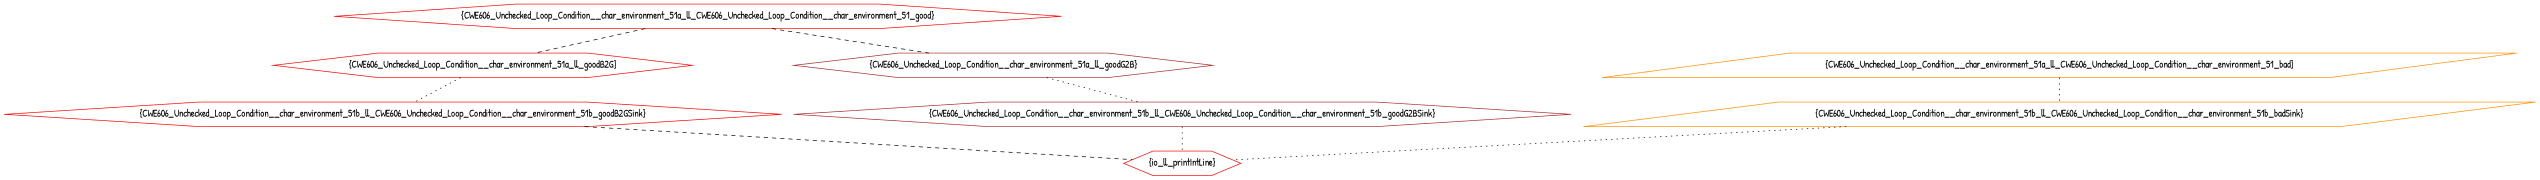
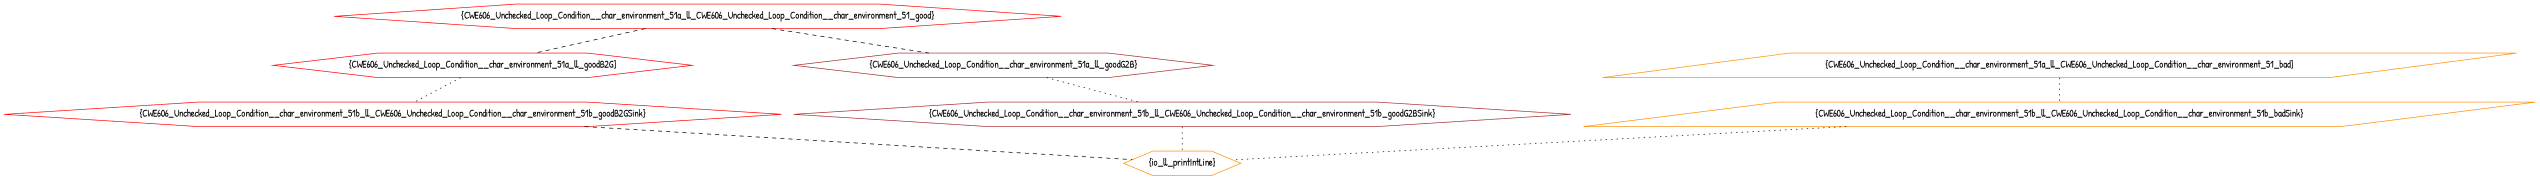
(1182, 163) -> (1182, 163)
